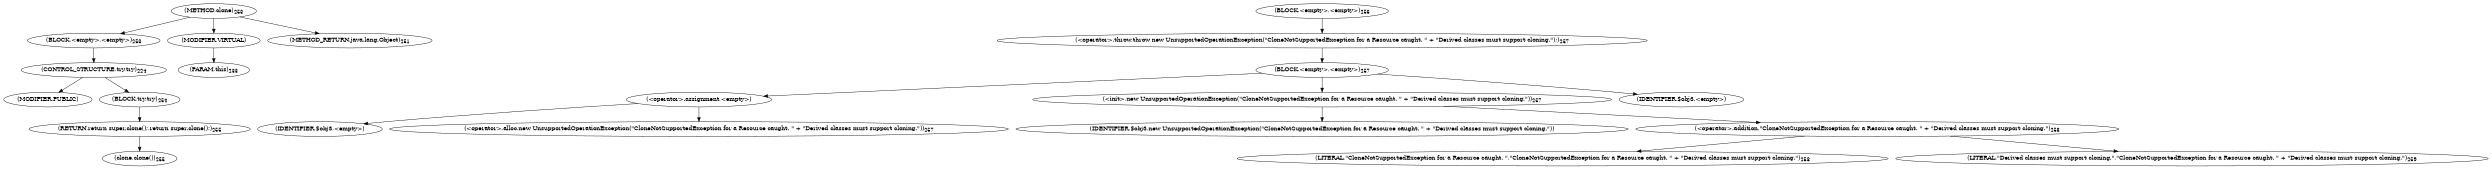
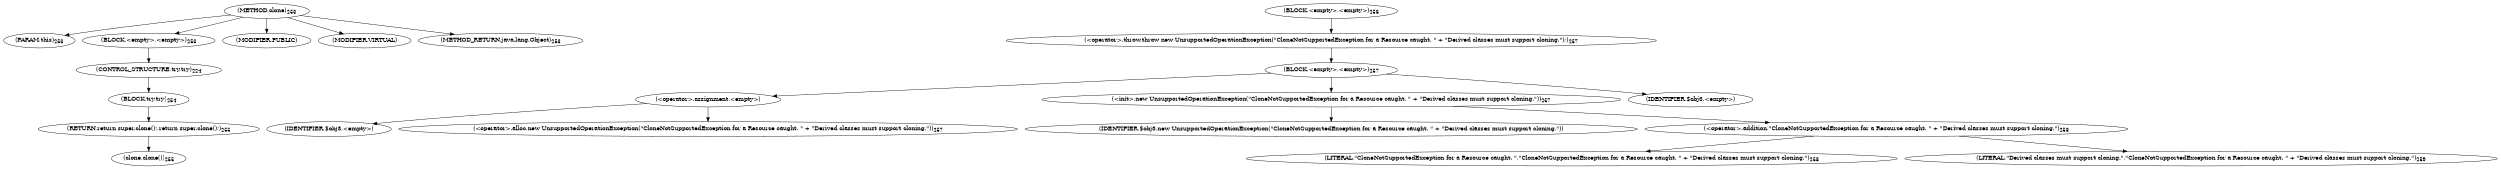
(405, 40) -> (556, 40)
(214, 53) -> (150, 24)
(233, 69) -> (59, 40)
(72, 84) -> (267, 24)
